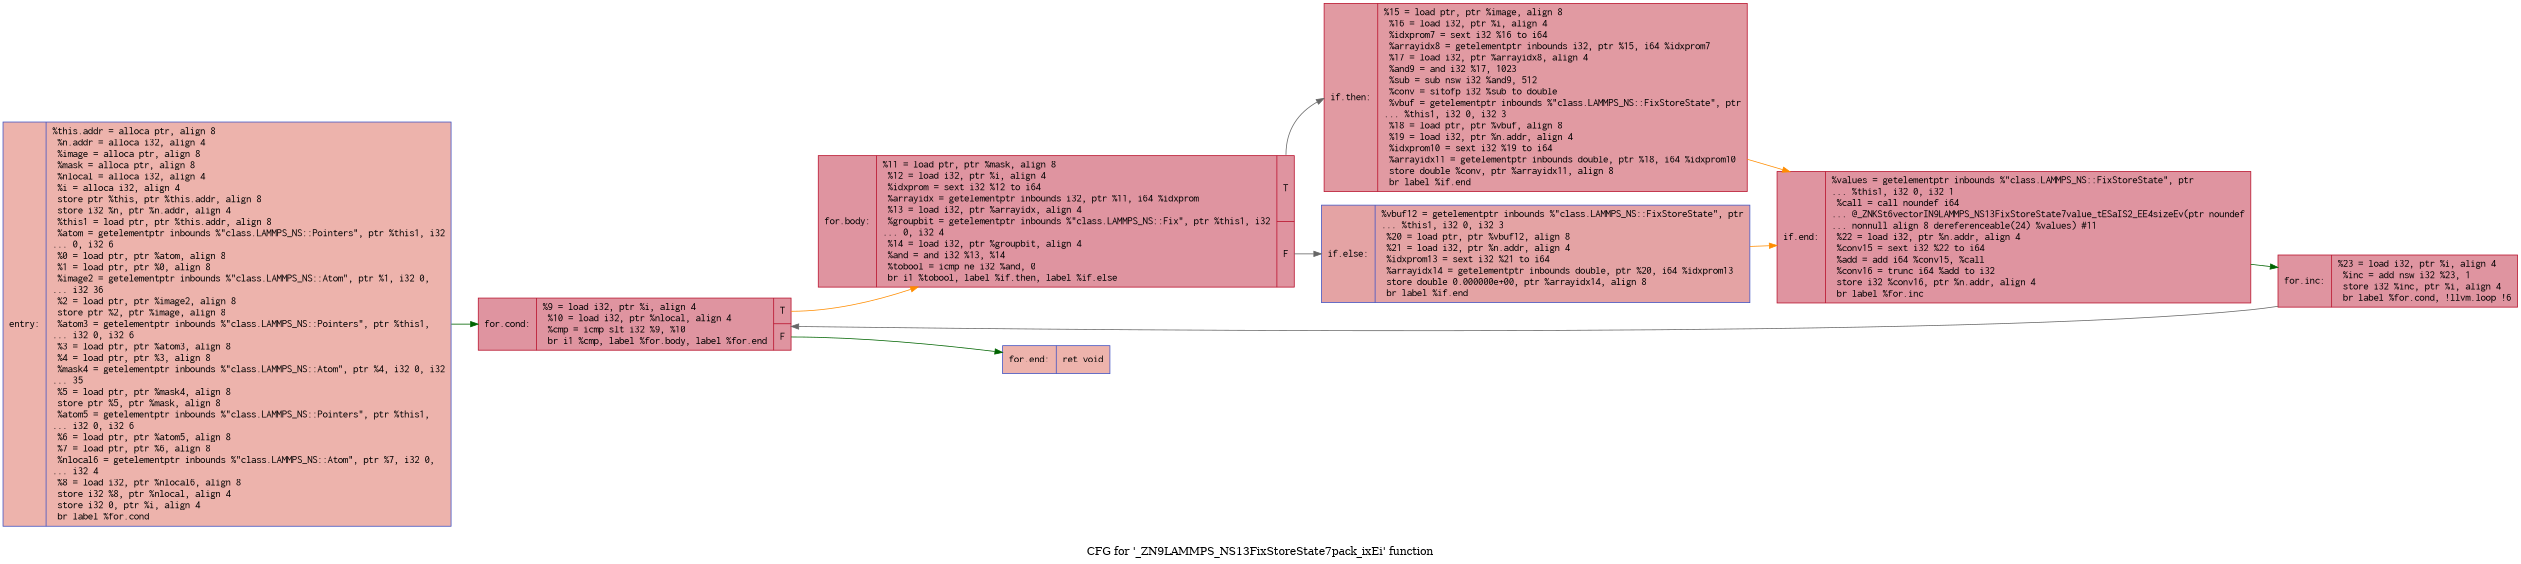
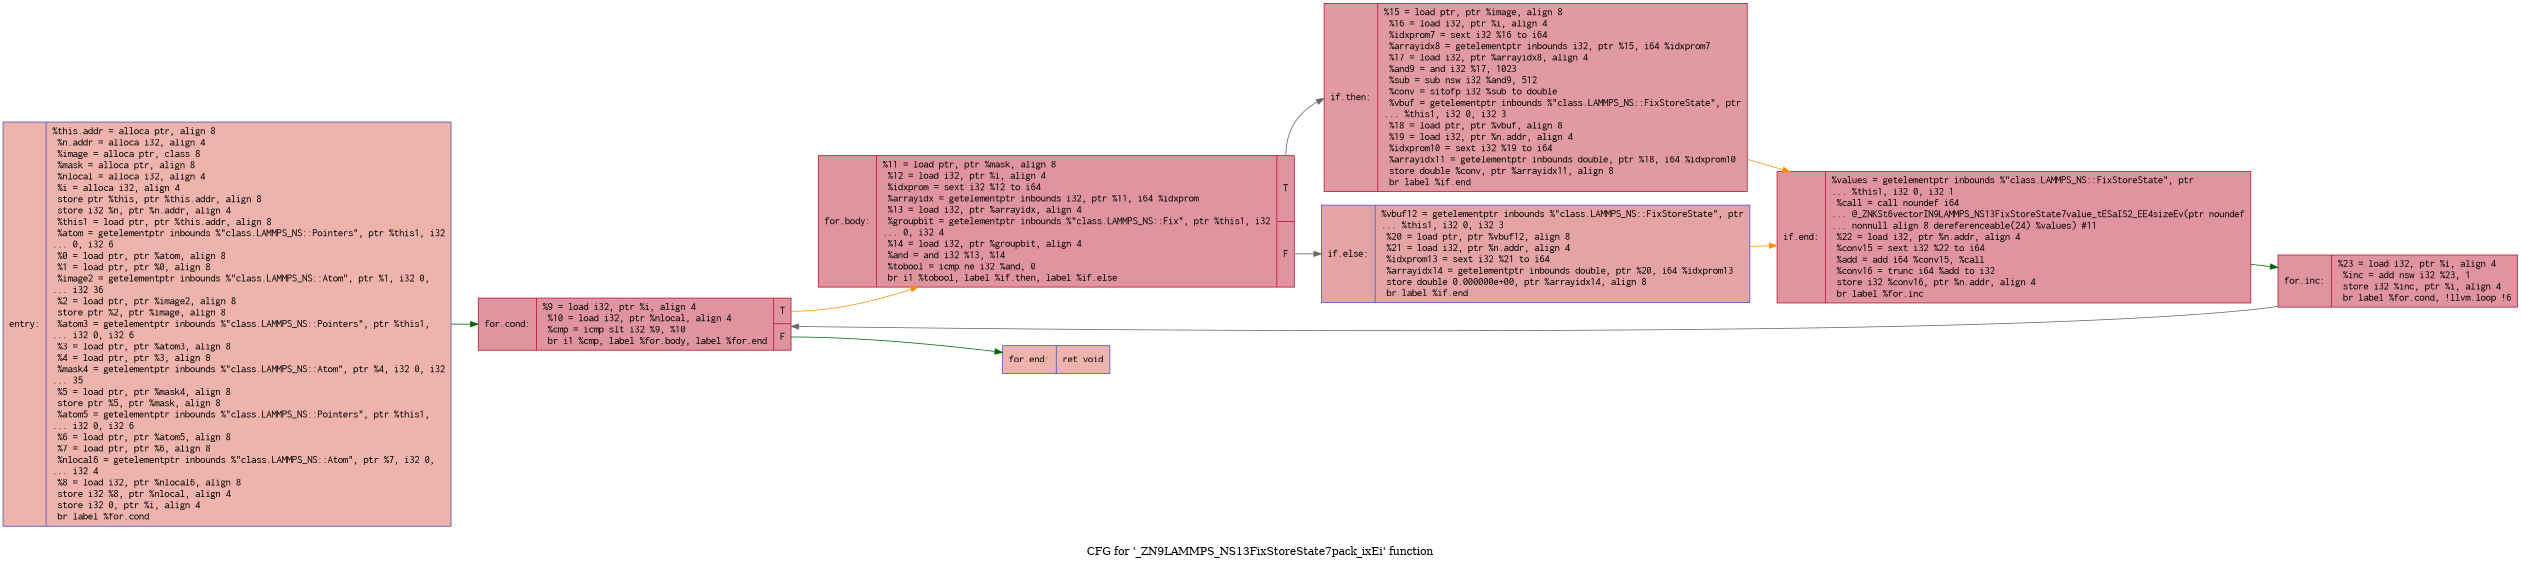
(126, 154) -> (126, 154)
